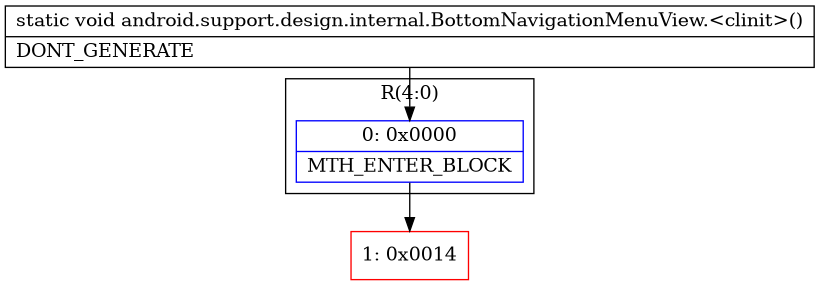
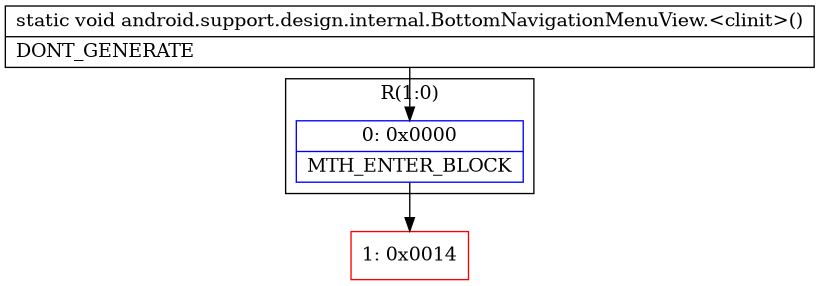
(410, 94) -> (410, 94)
